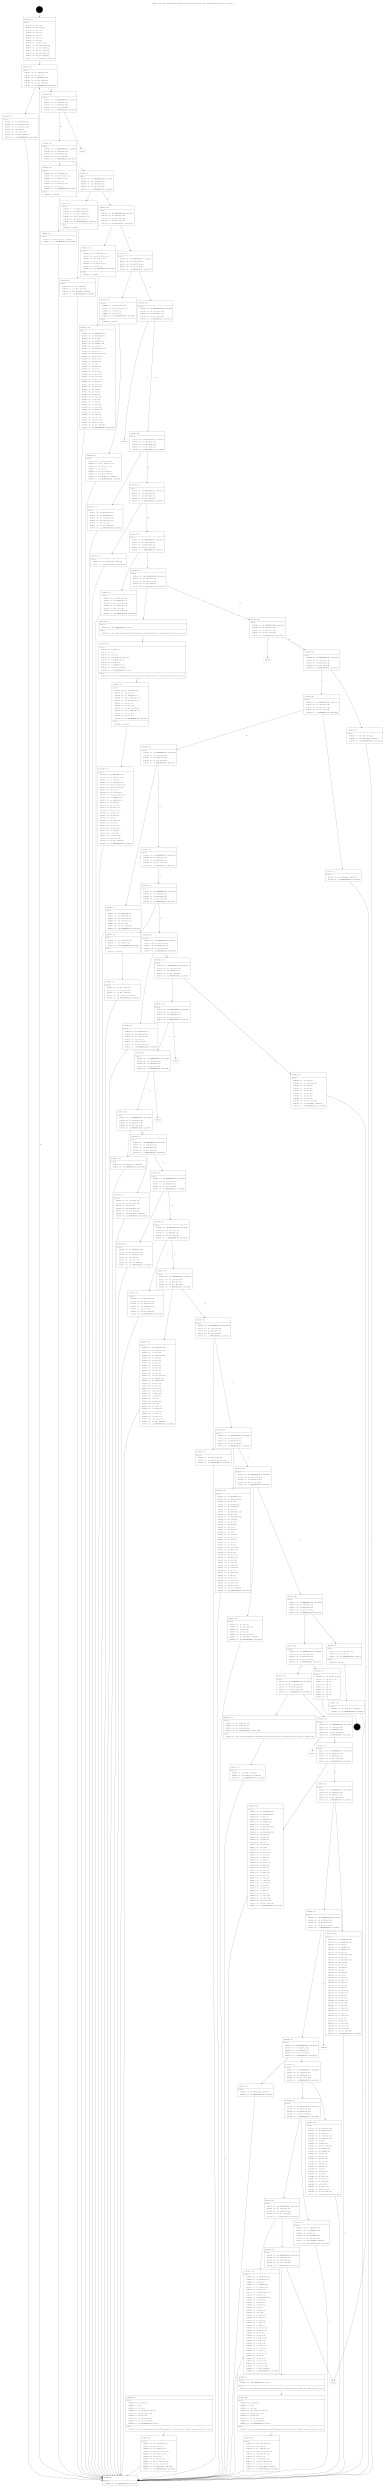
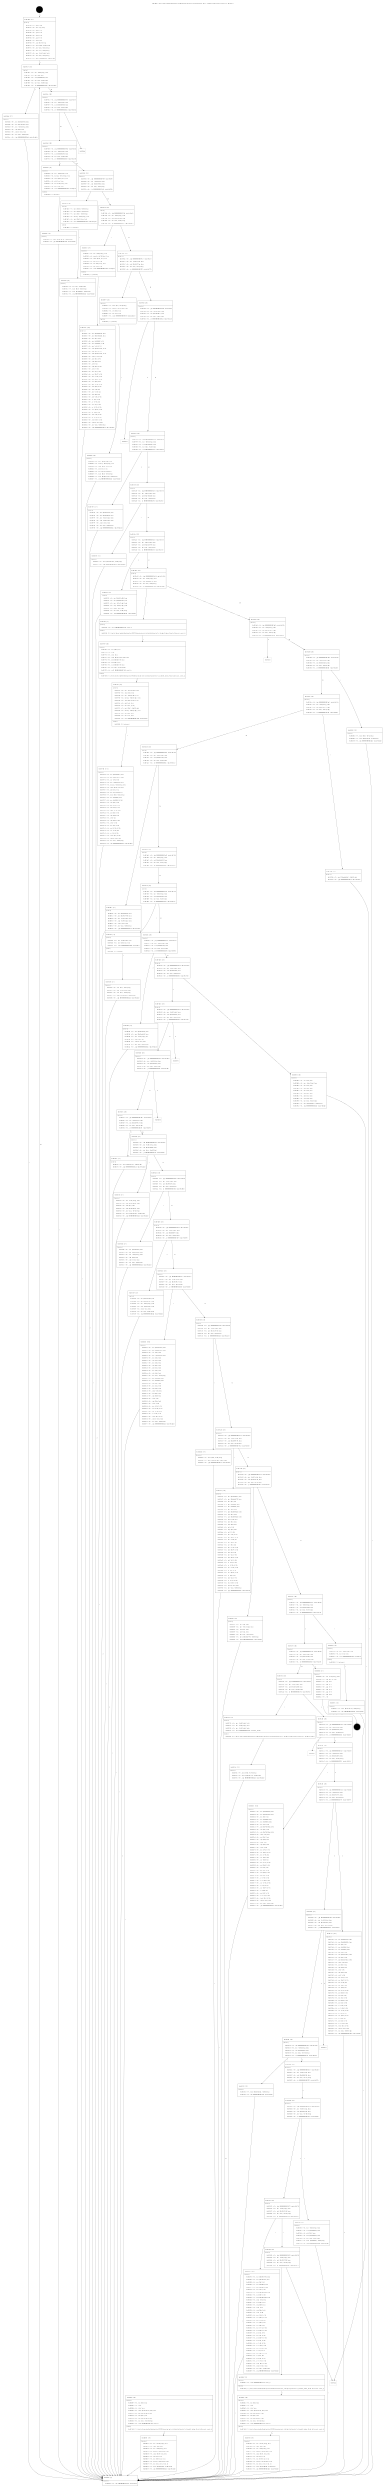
(324, 2158) -> none
